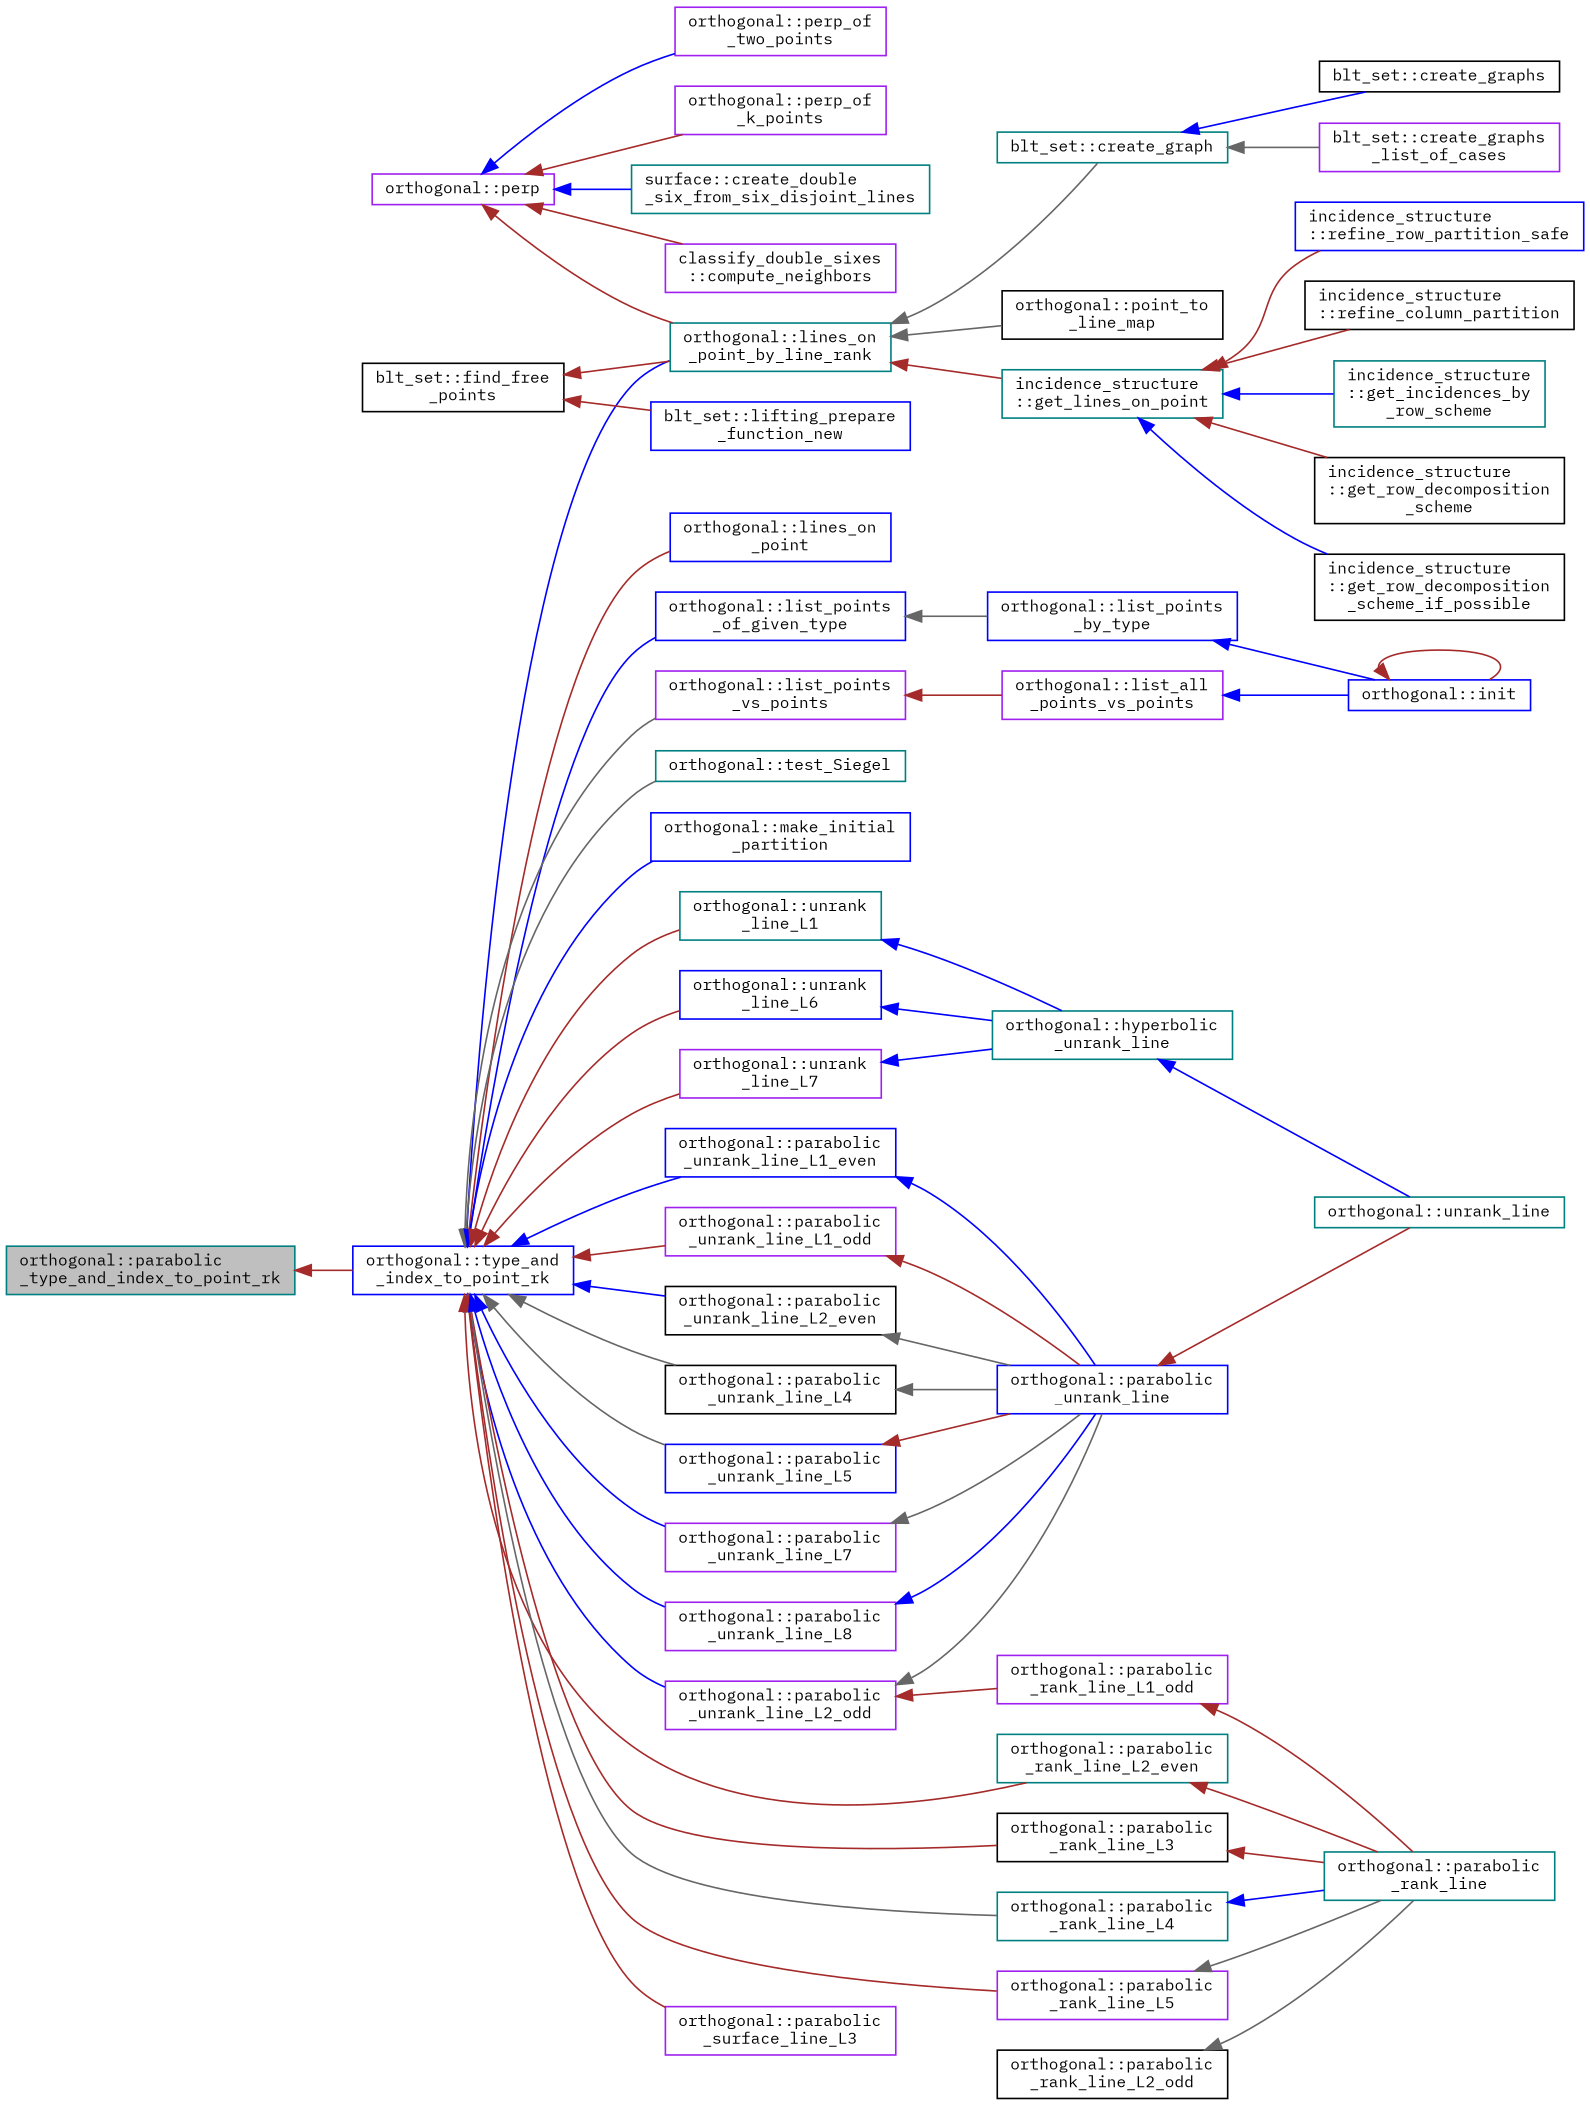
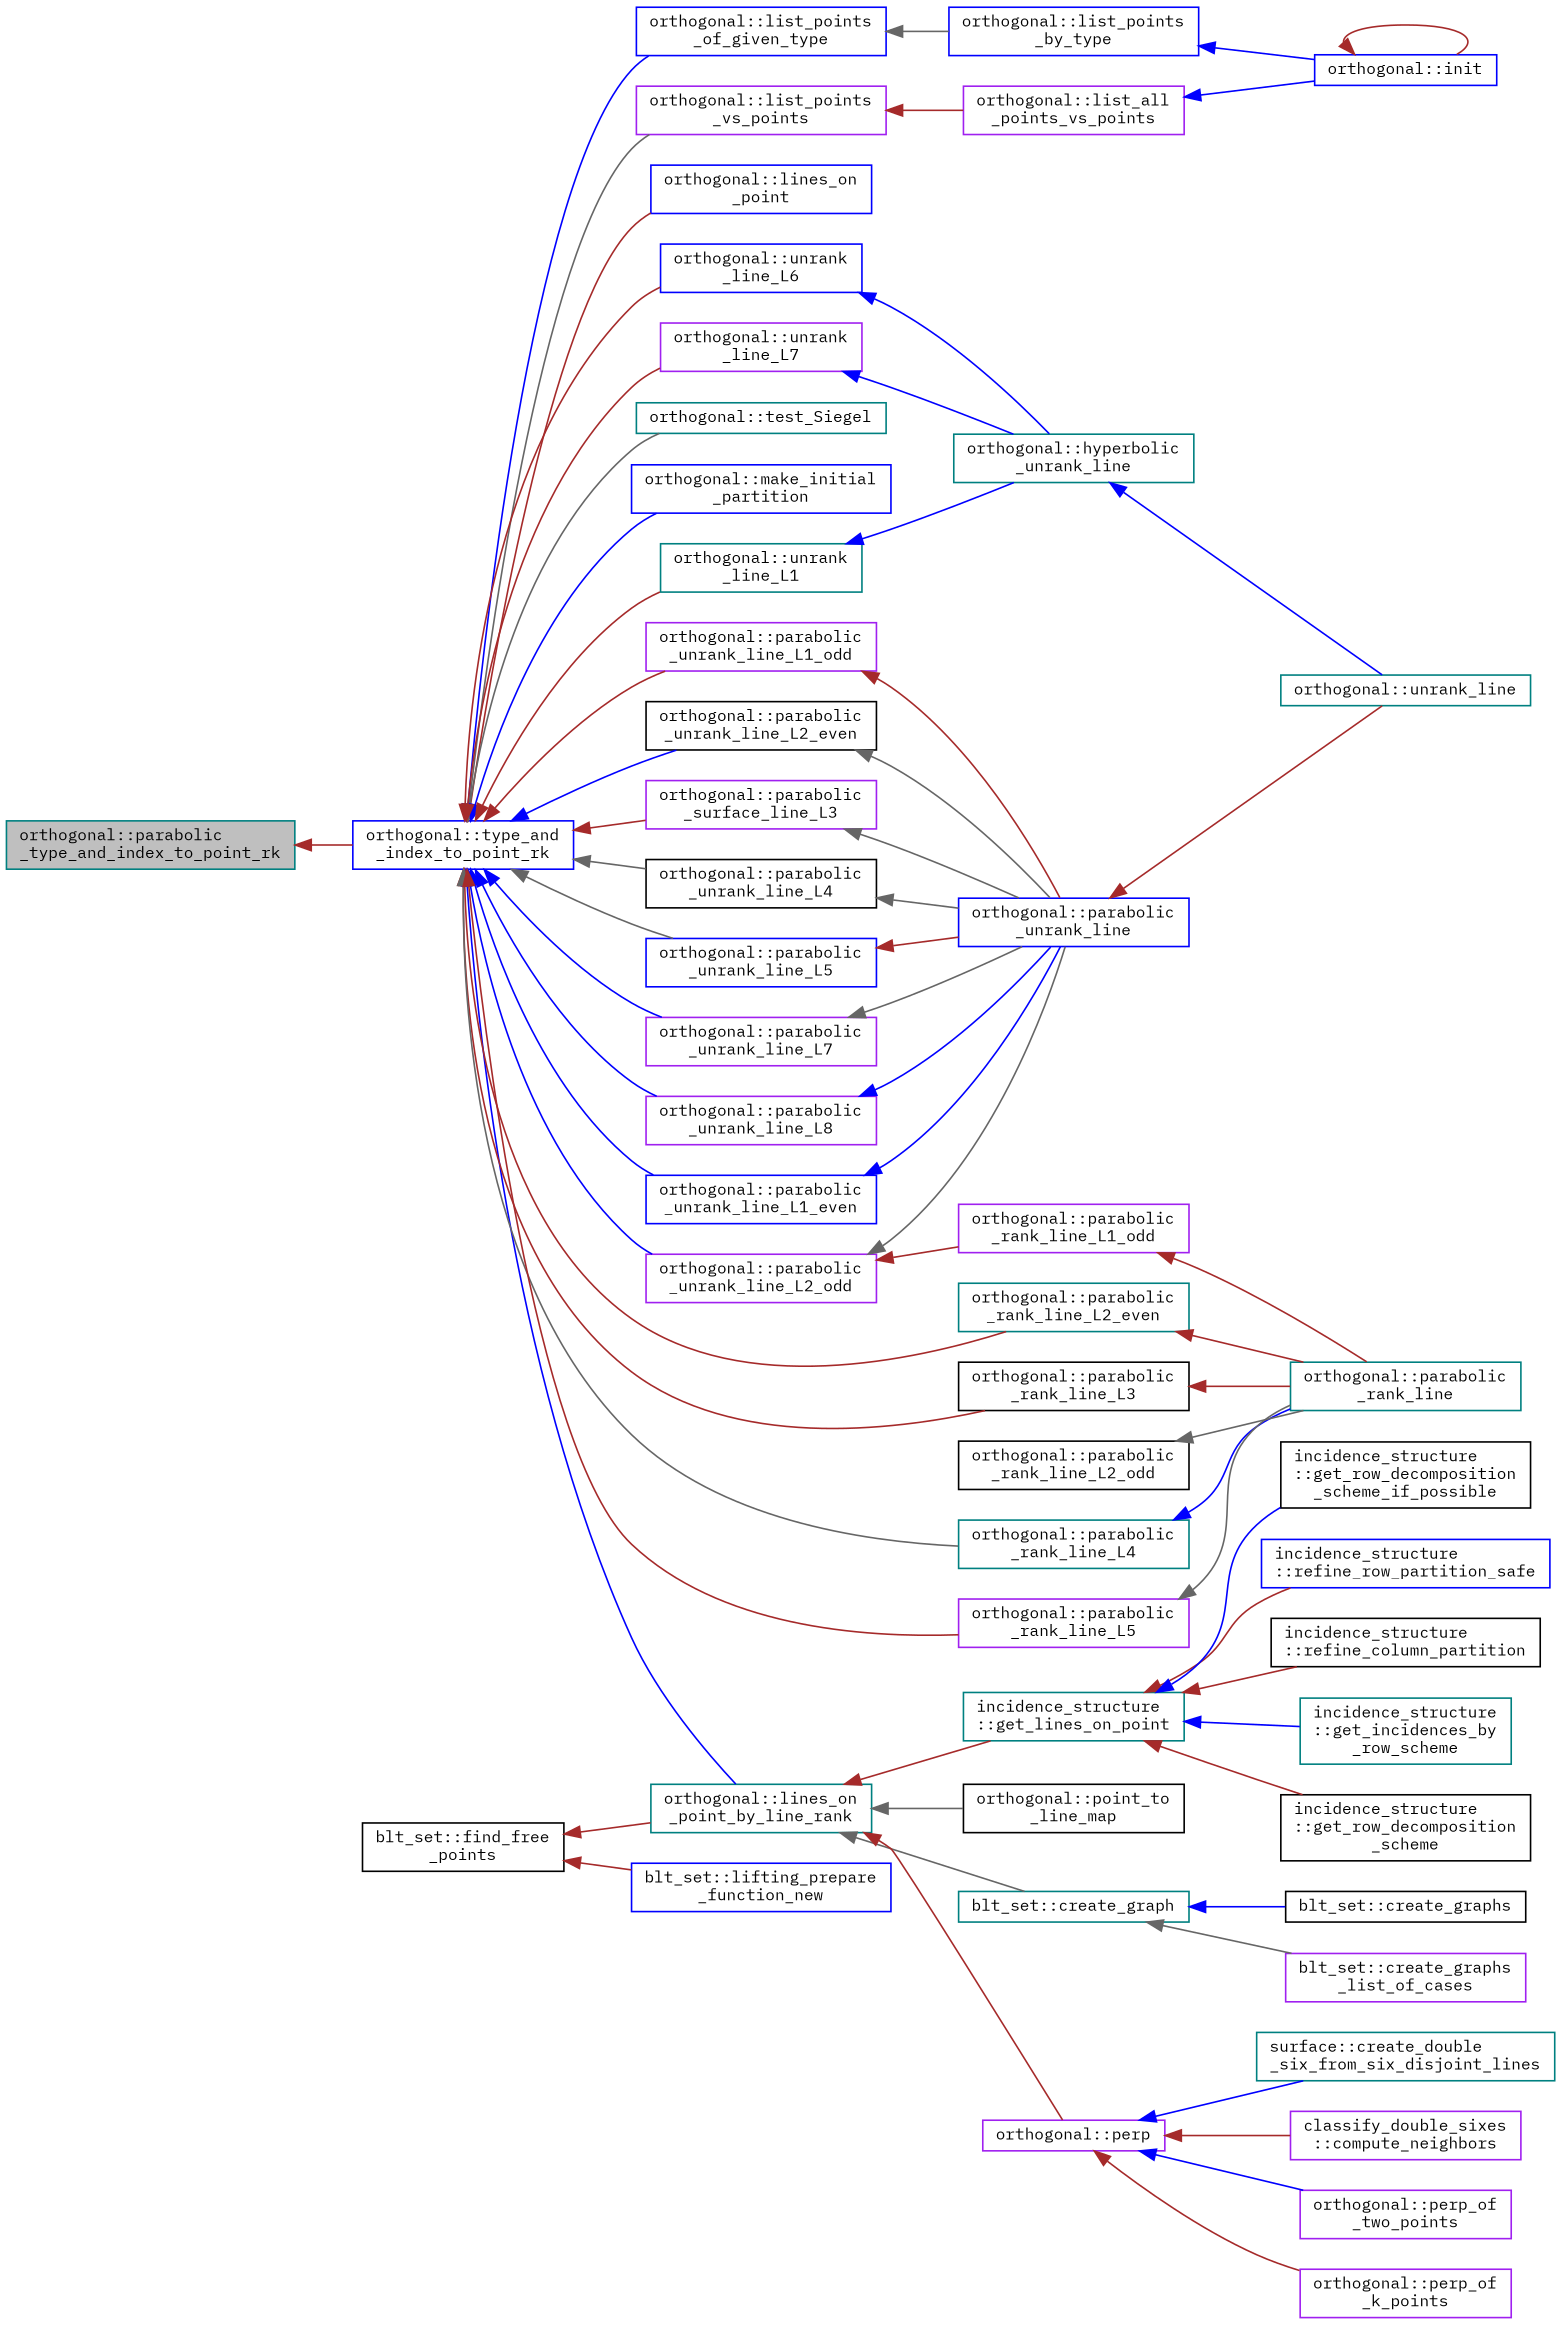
(579, 277) -> (974, 1977)
none -> (940, 864)
